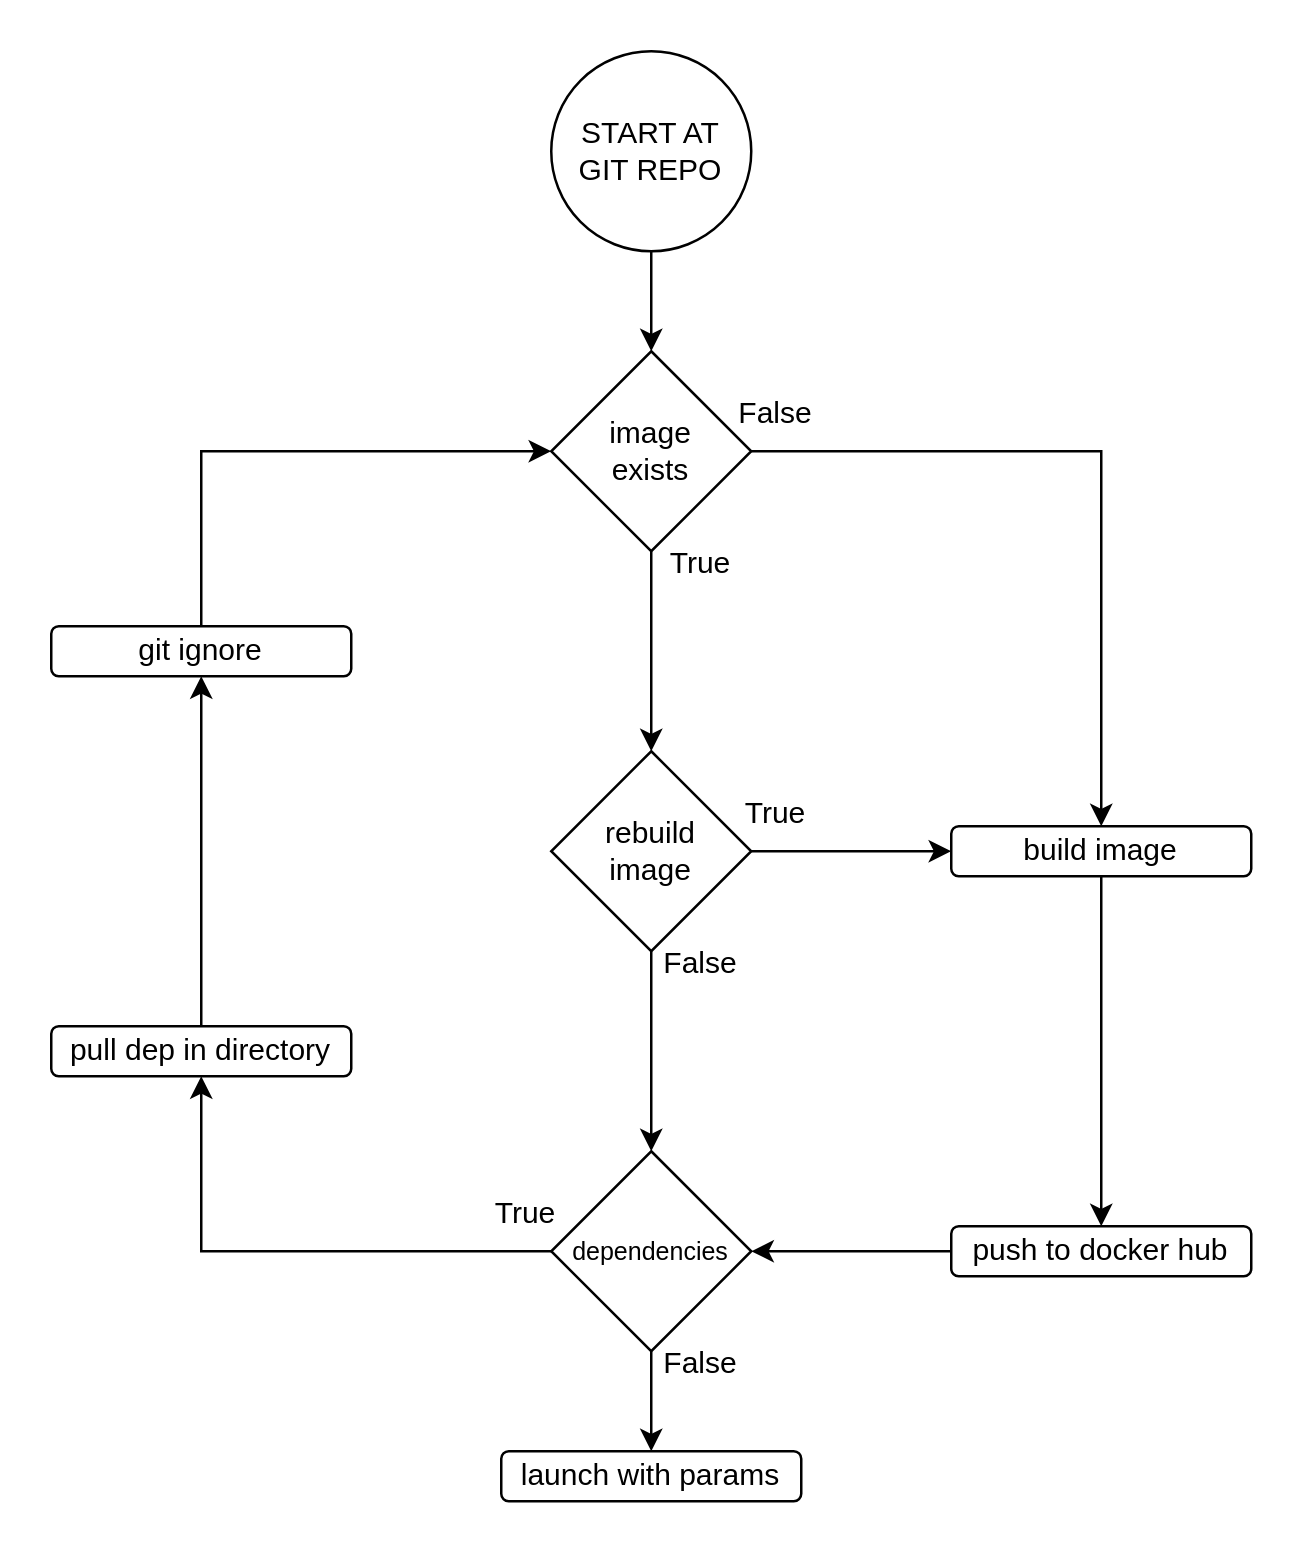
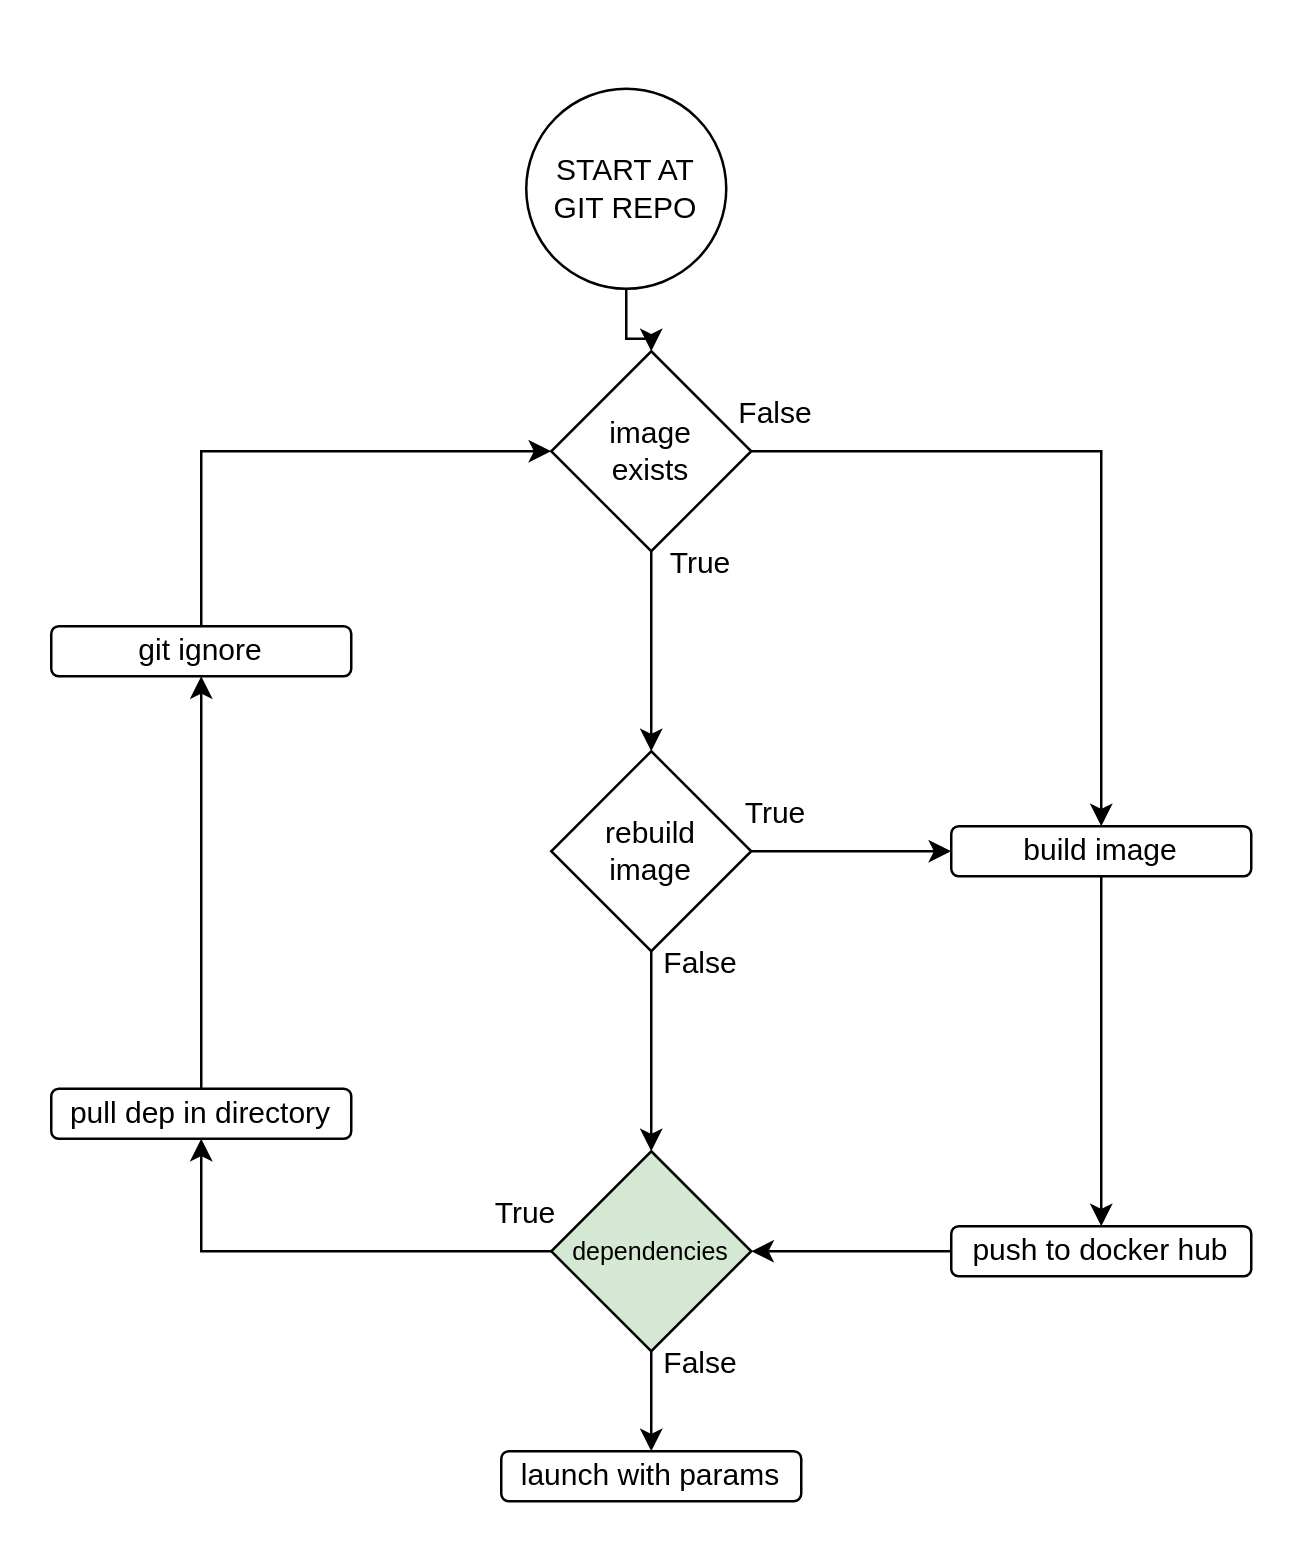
(651, 151) -> (626, 189)
(201, 1051) -> (201, 1114)
(651, 1251) -> (651, 1251)
